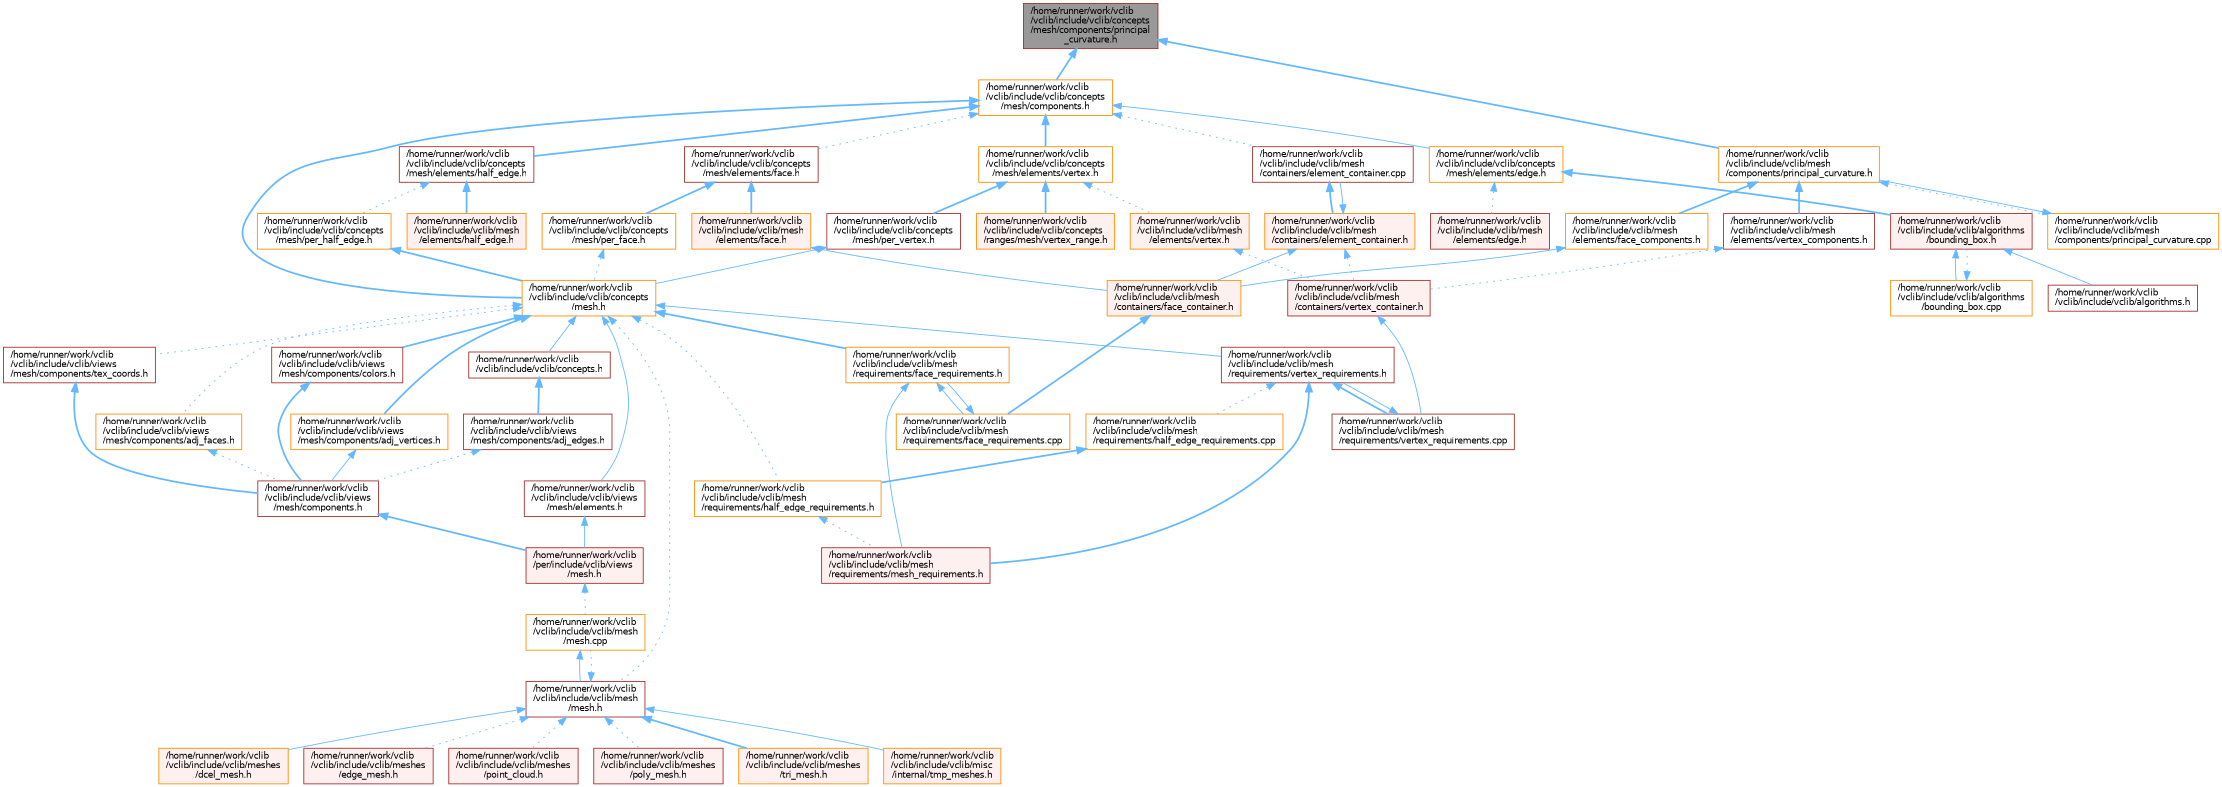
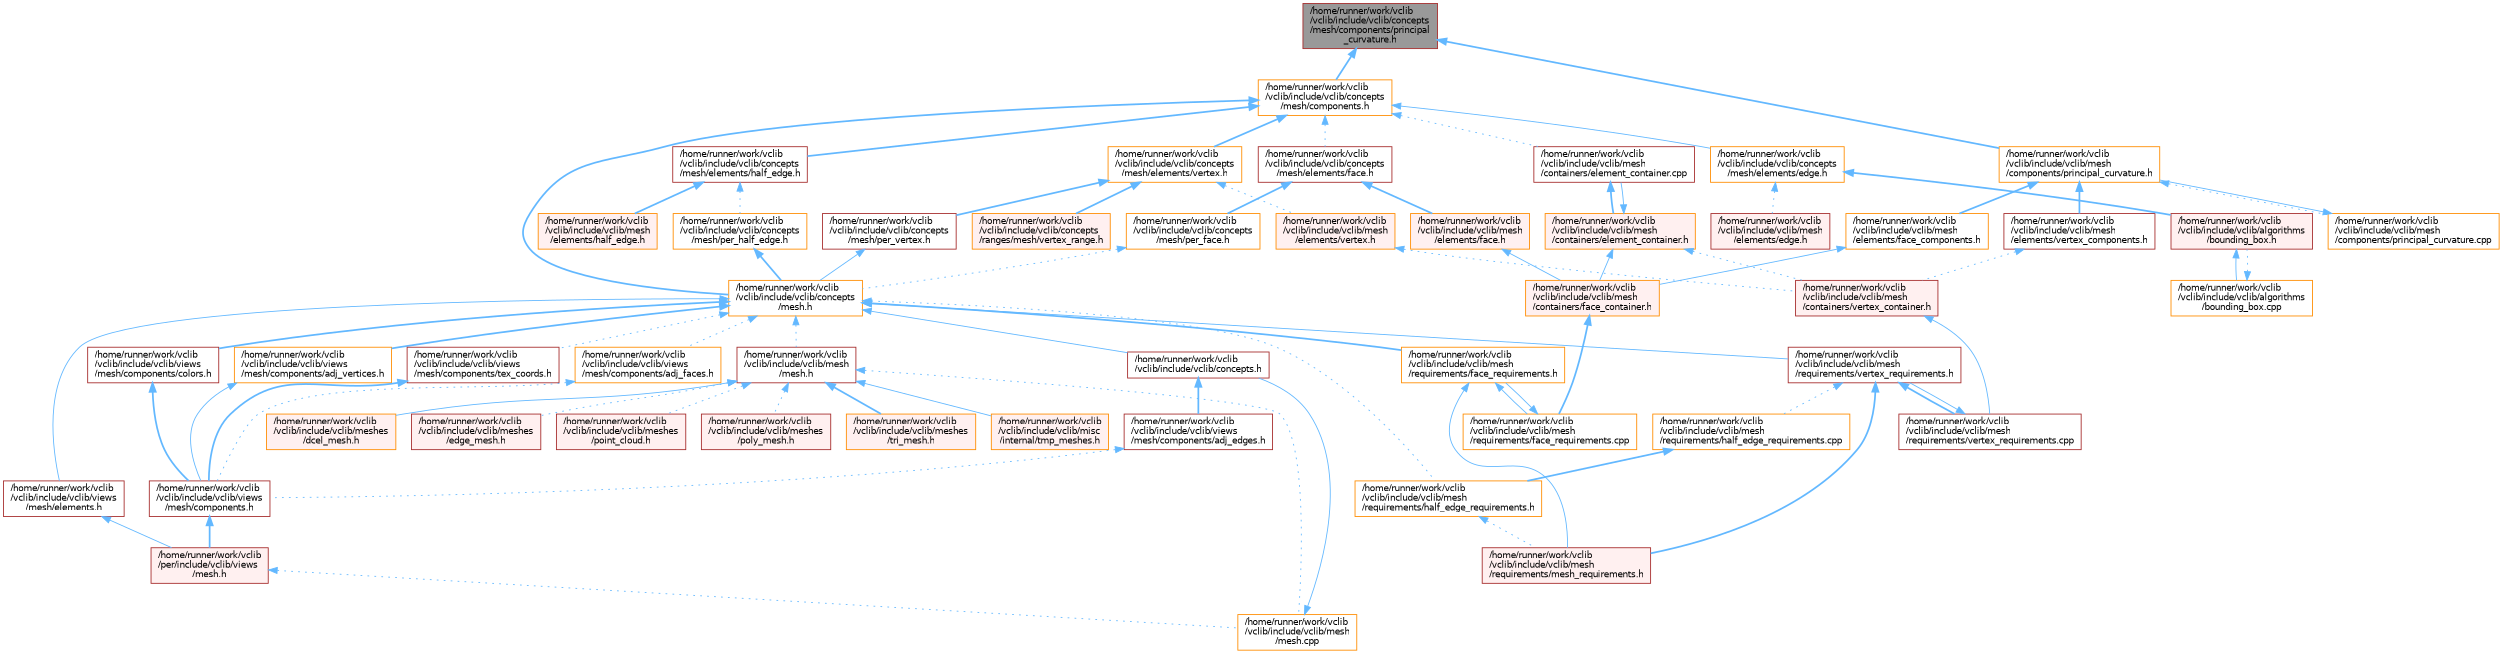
(2123, 298) -> none
(580, 670) -> (1329, 478)
